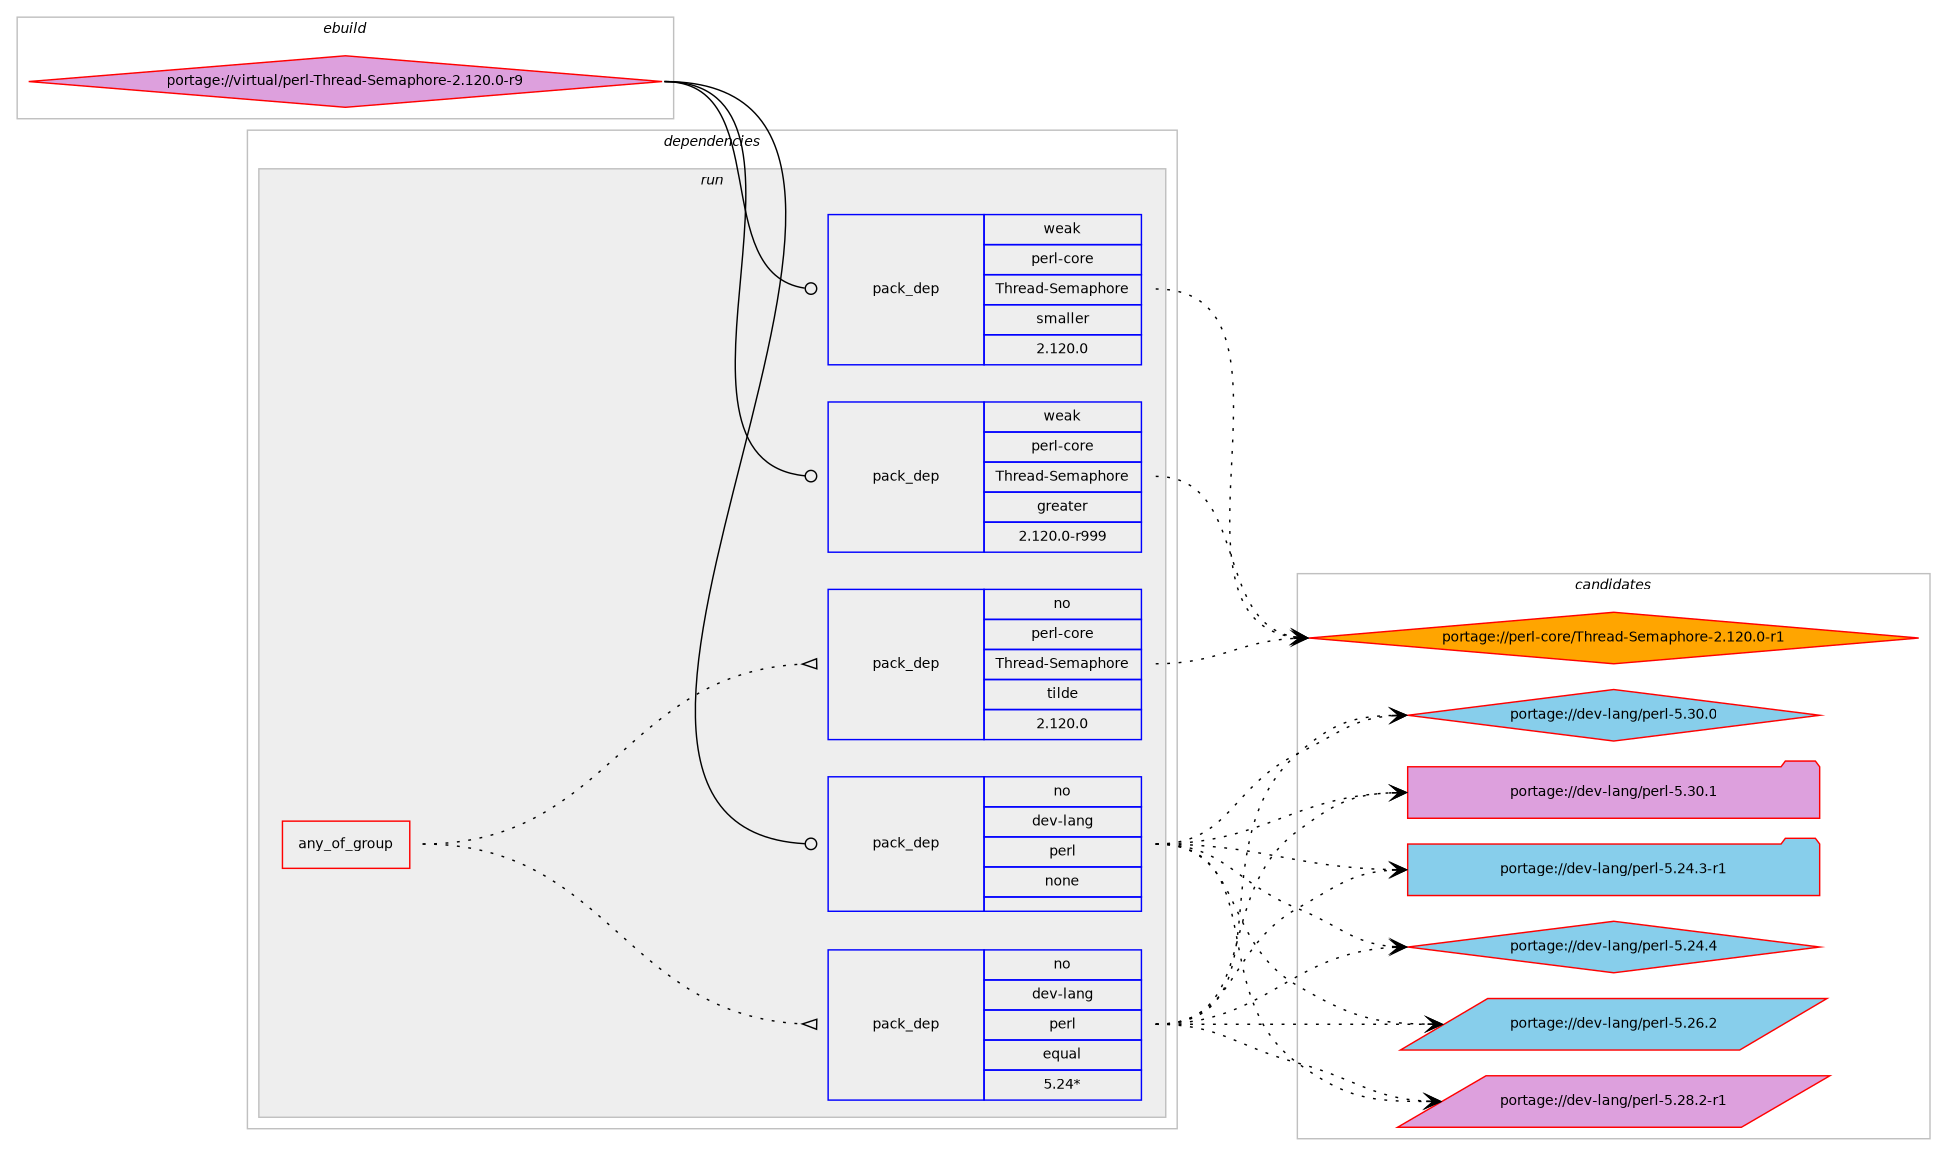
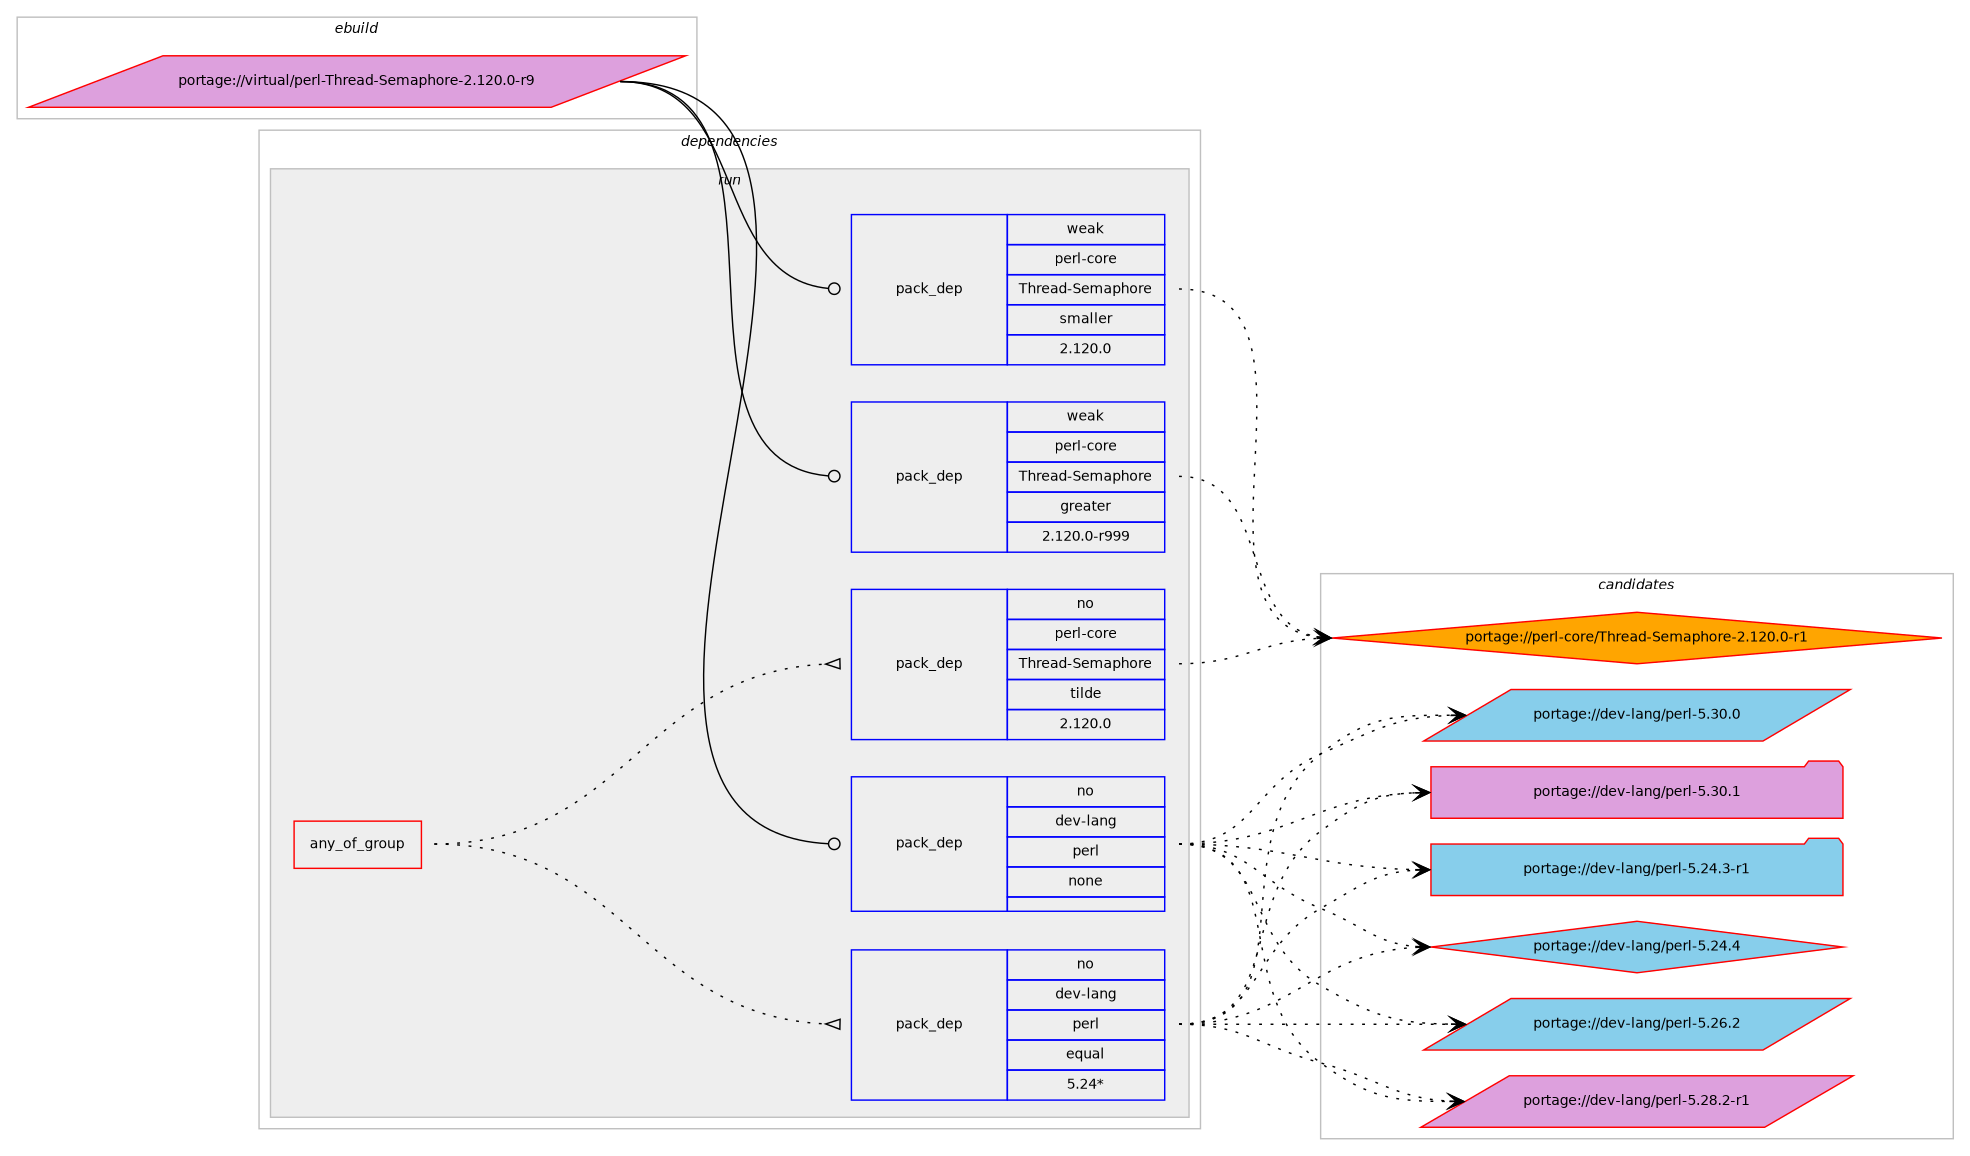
(345, 82) -> (357, 82)
(1614, 715) -> (1637, 715)
